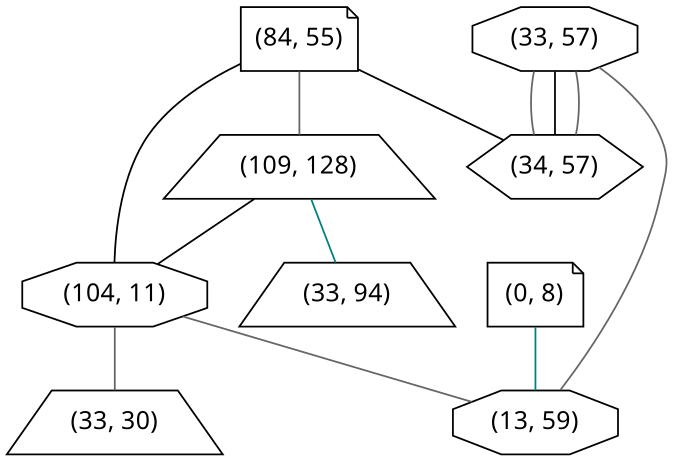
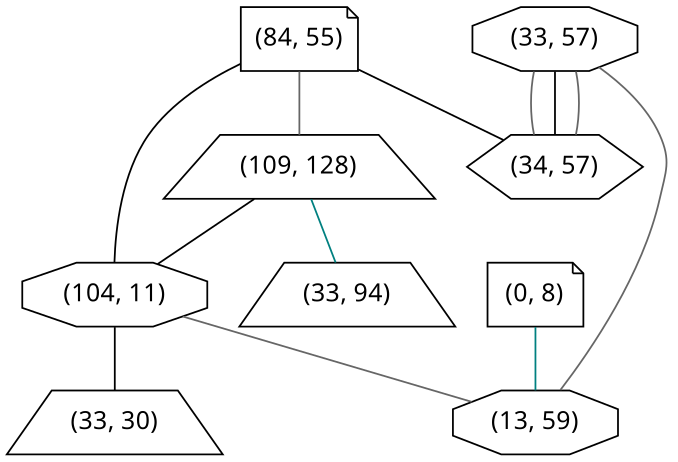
(115, 359) -> (115, 359)
